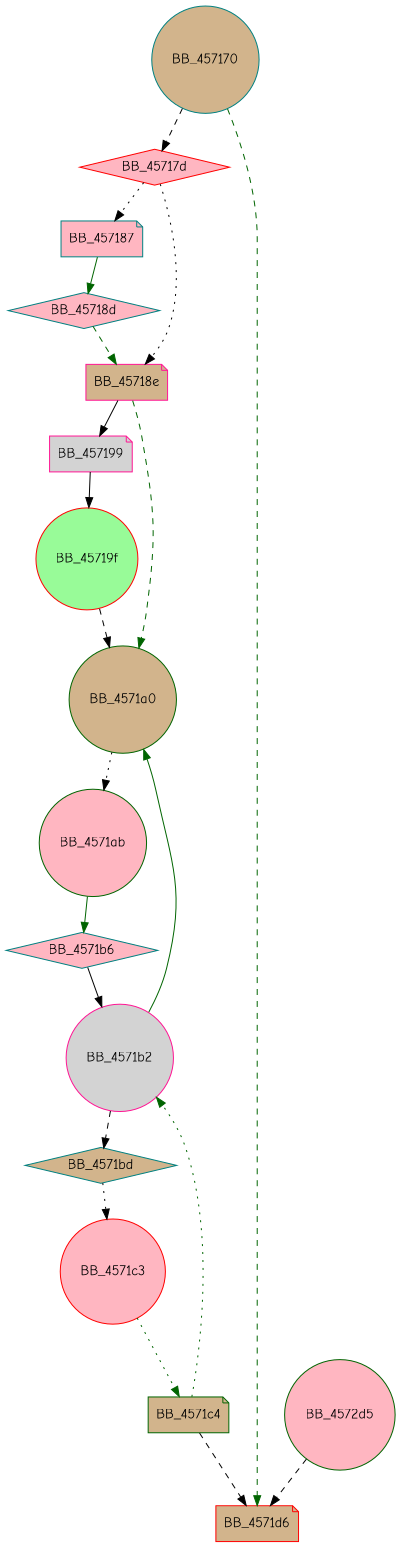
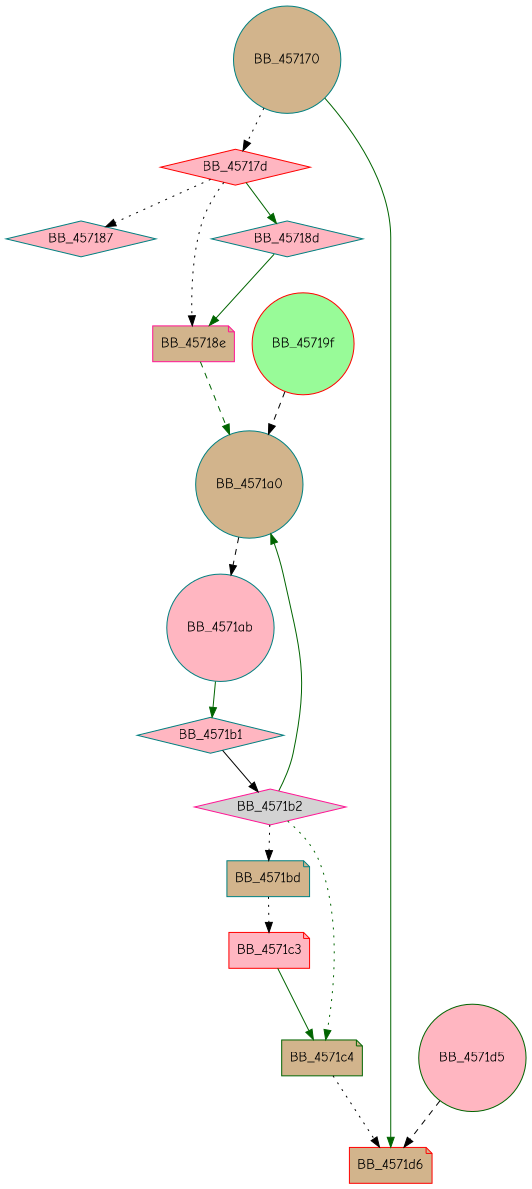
(174, 125) -> (256, 125)
(102, 239) -> (81, 239)
(94, 270) -> (258, 199)
(102, 341) -> (245, 286)
(91, 454) -> none
(123, 700) -> (249, 485)
(109, 766) -> (236, 551)
(257, 800) -> (391, 609)
(93, 843) -> (220, 628)
(82, 950) -> (210, 735)
(120, 1058) -> (270, 807)
(108, 1125) -> (269, 838)
(101, 1165) -> (268, 879)
(202, 1248) -> (332, 919)
(113, 1272) -> (269, 950)
(156, 1353) -> (293, 1000)
(340, 1415) -> (472, 1058)
(220, 1465) -> (354, 1107)
